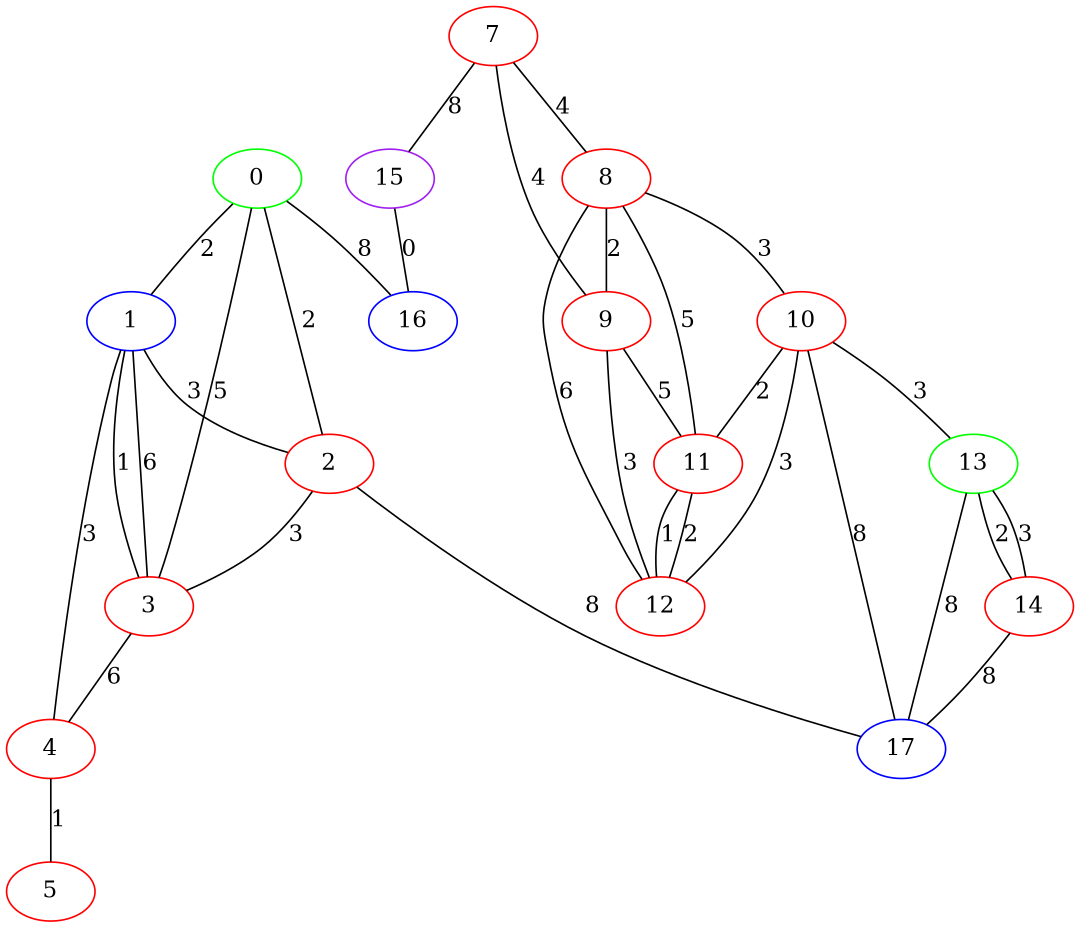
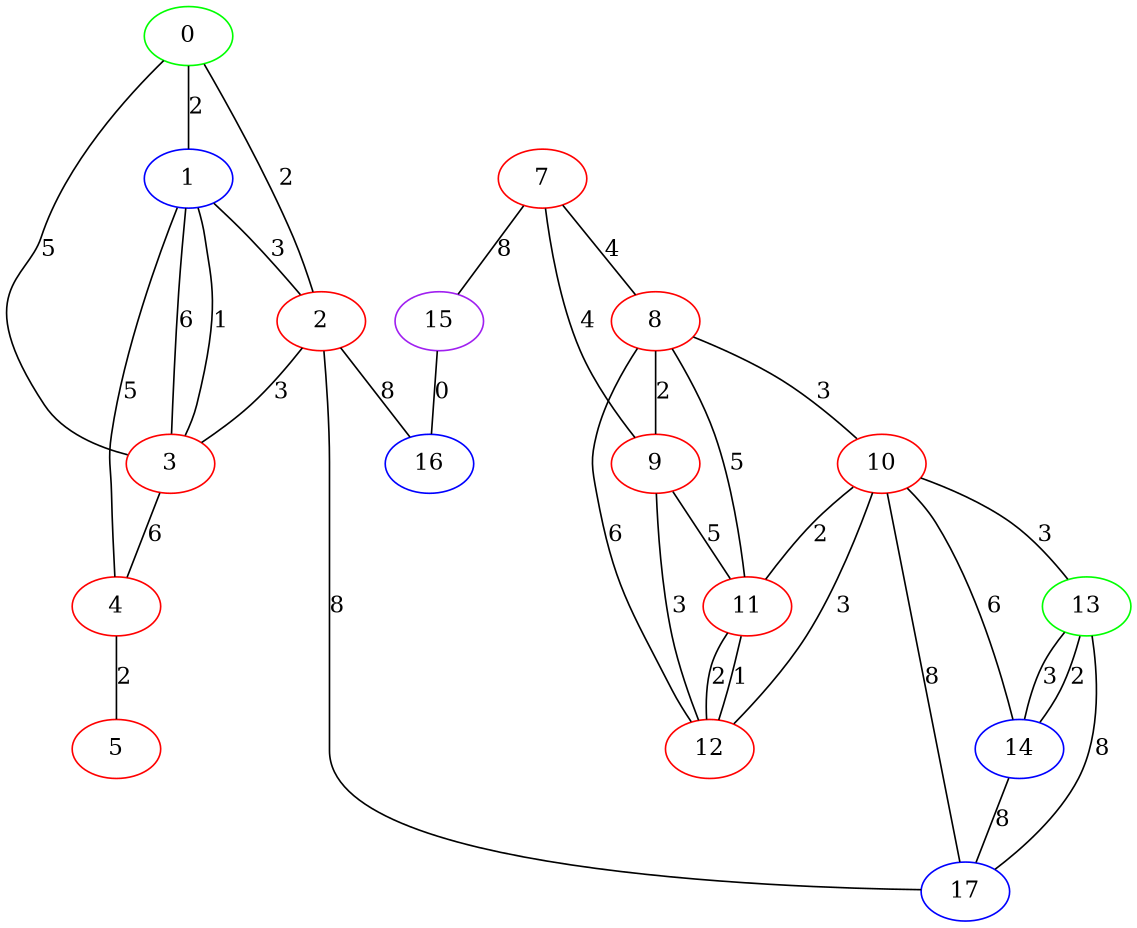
(341, 245) -> (375, 392)
(90, 535) -> (131, 393)
none -> (973, 597)
(1029, 606) -> (1019, 749)
(59, 820) -> (125, 678)
